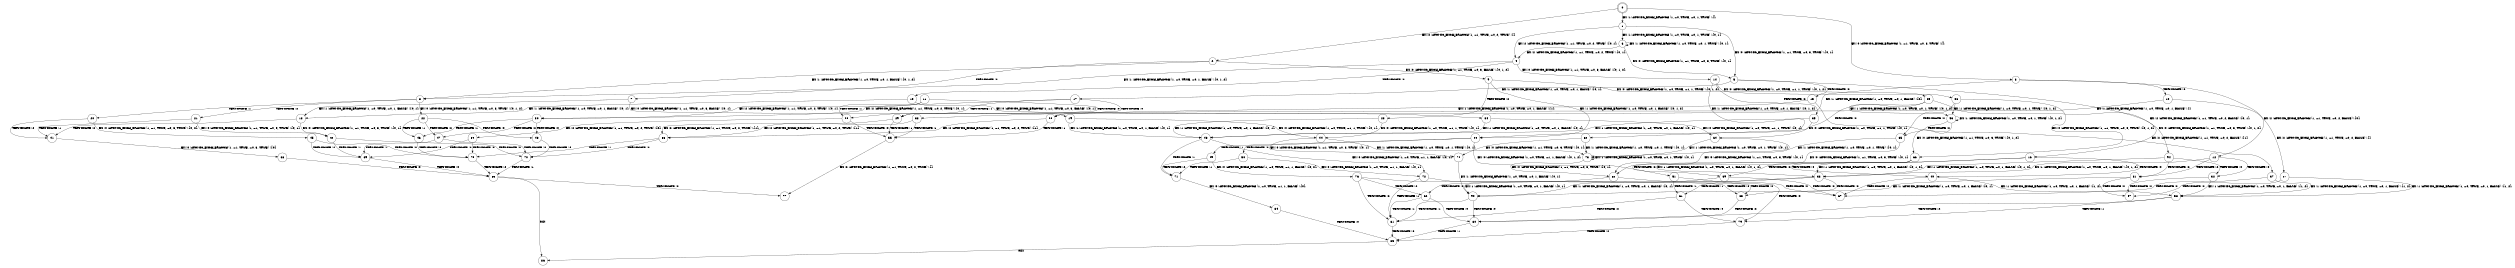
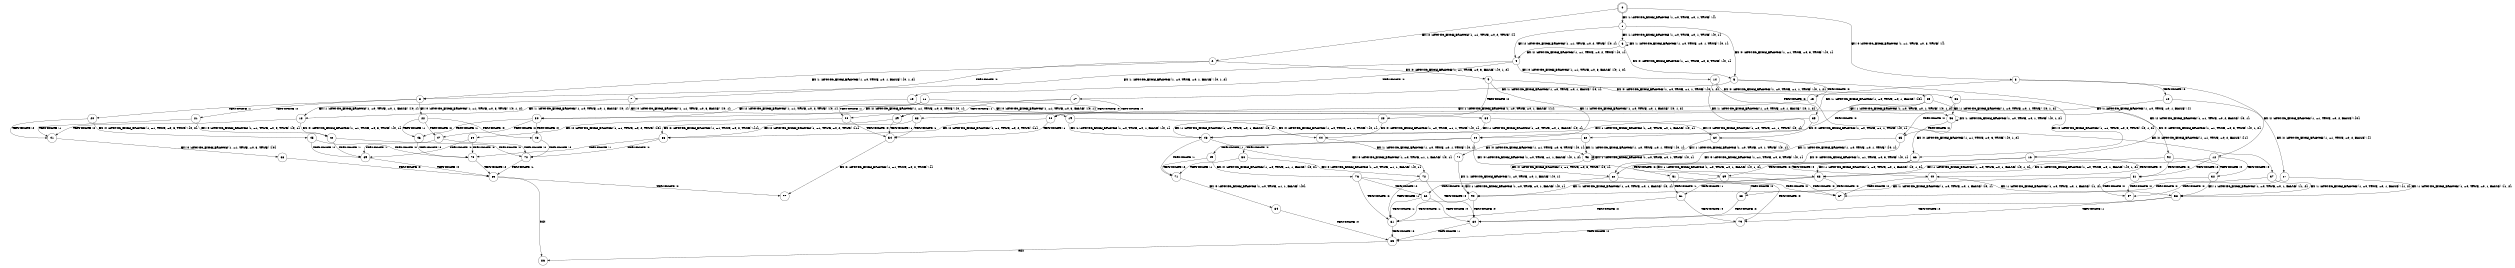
(890, 138) -> (890, 138)
(1336, 152) -> none
(1587, 157) -> (1587, 157)
(1583, 182) -> (1443, 200)
